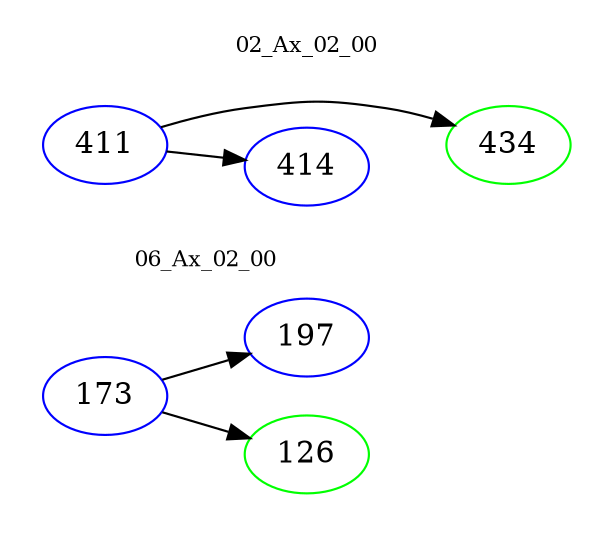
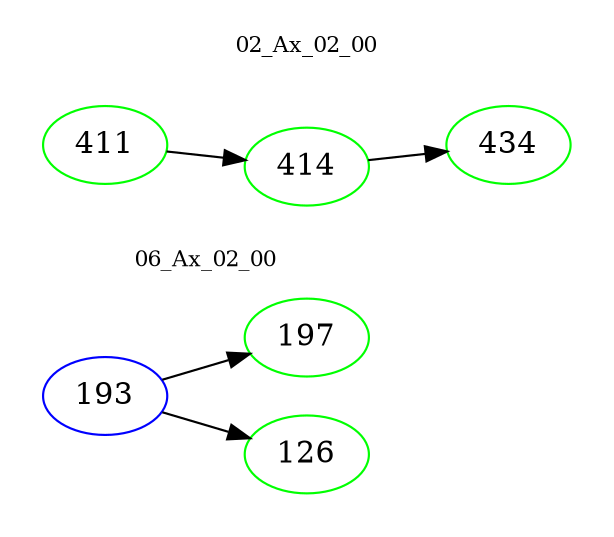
(296, 102) -> (397, 157)
(105, 145) -> (105, 145)
(307, 167) -> (307, 167)
(307, 338) -> (307, 338)
(105, 396) -> (105, 396)
